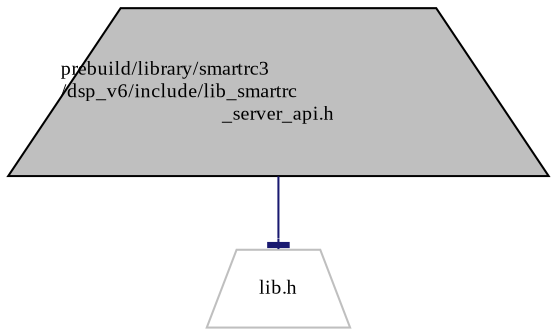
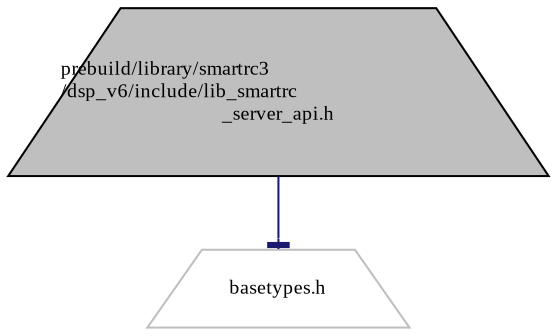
(278, 289) -> (278, 289)
